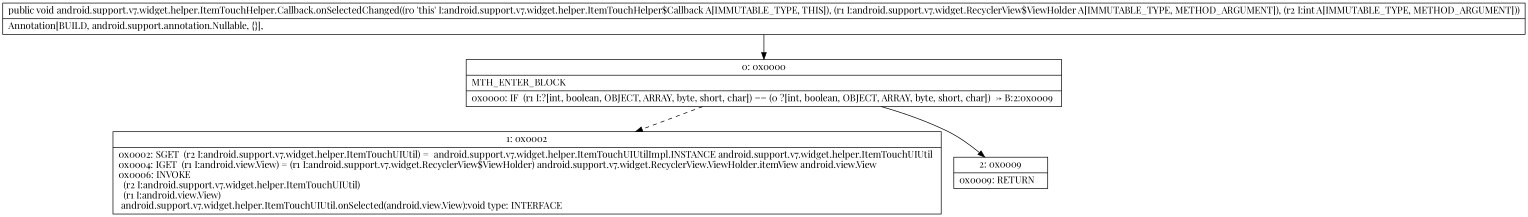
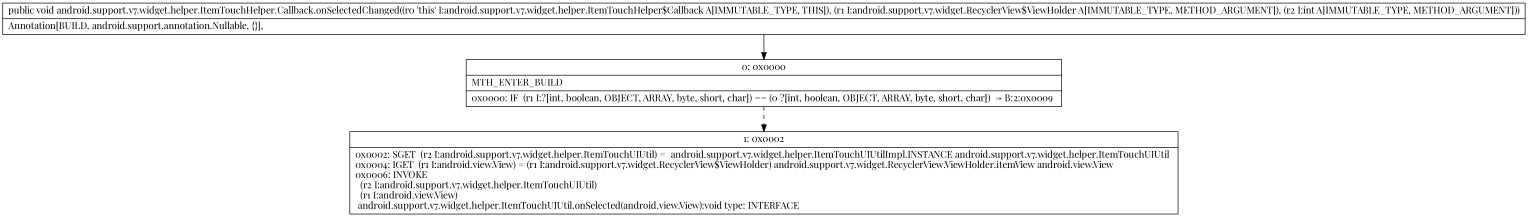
(519, 83) -> (517, 83)
(1001, 173) -> none
